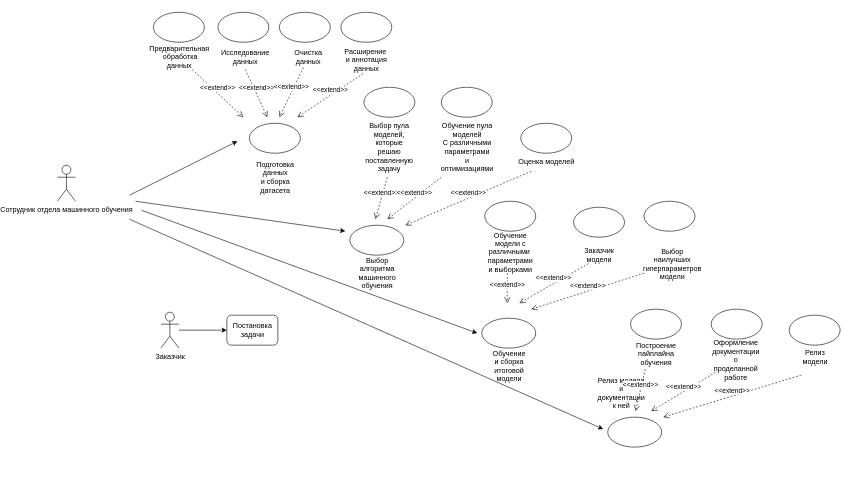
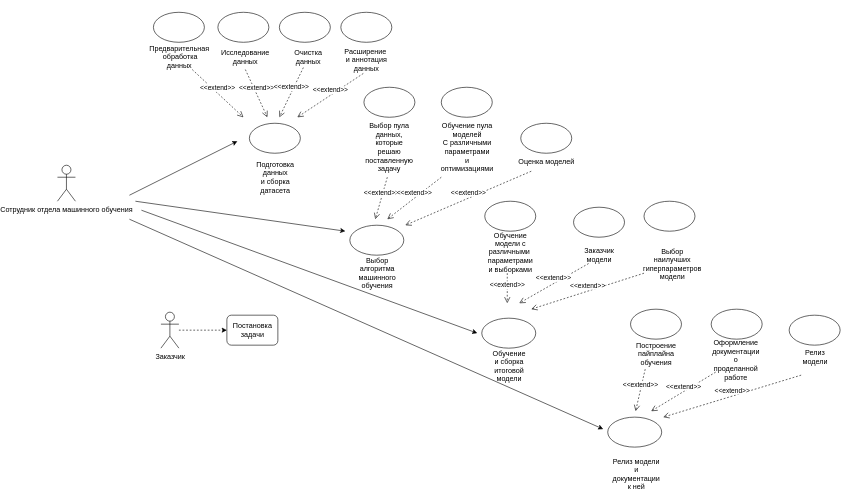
(389, 147) -> (389, 147)
(201, 330) -> (201, 330)
(621, 393) -> (636, 474)
